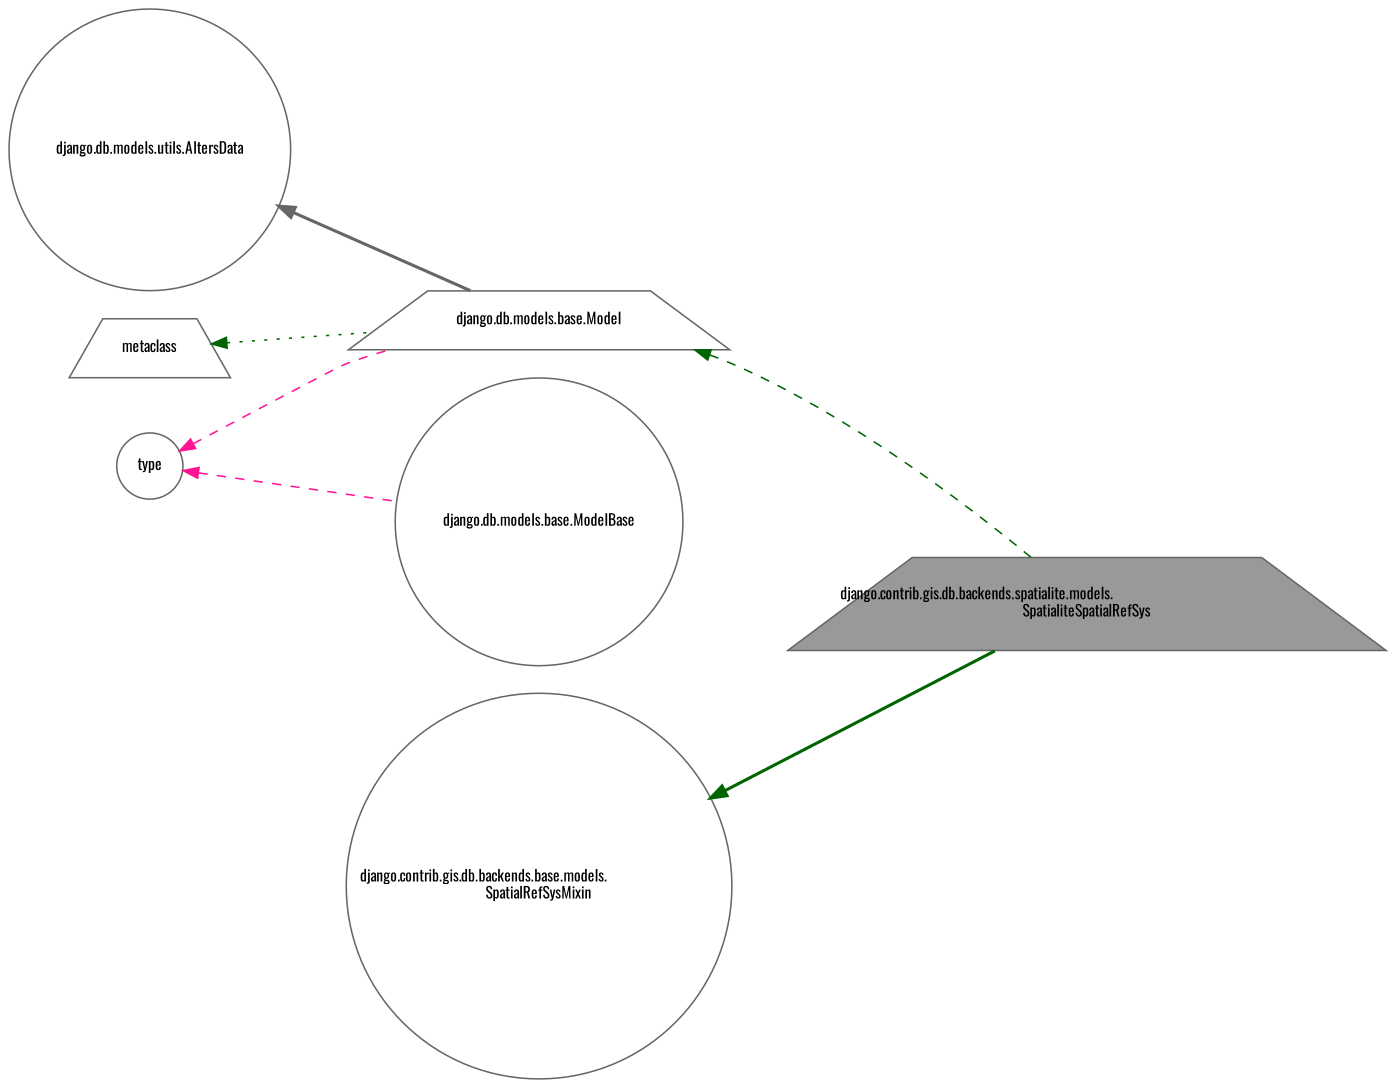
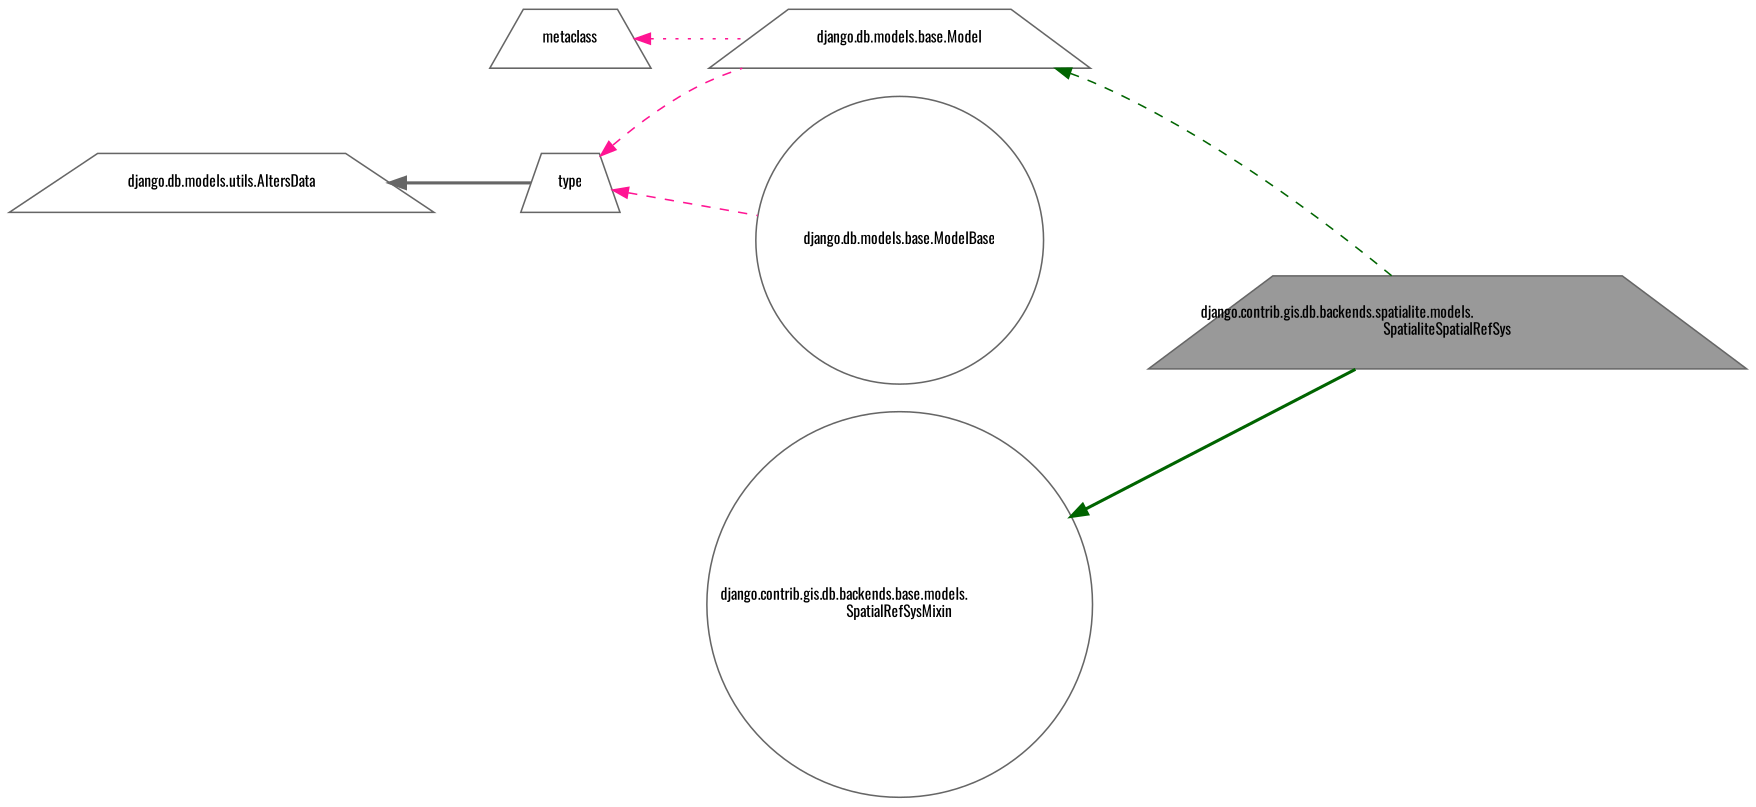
(150, 150) -> (222, 183)
(382, 252) -> (468, 183)
(300, 338) -> (699, 39)
(150, 466) -> (570, 183)
